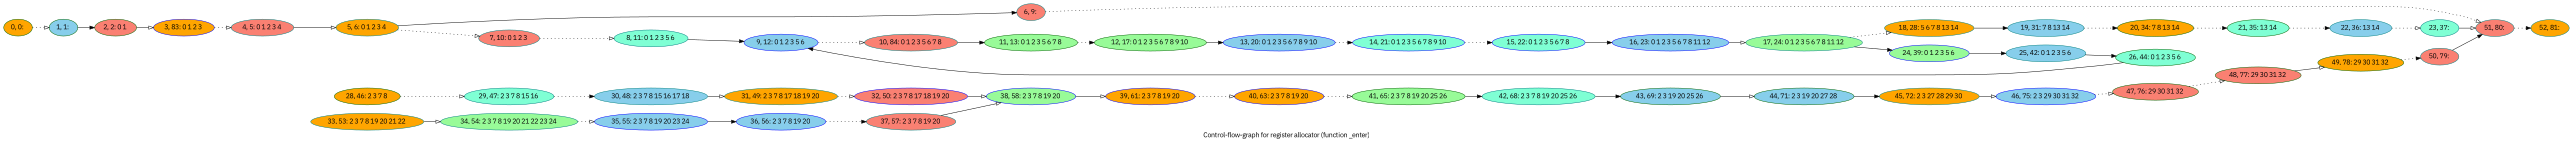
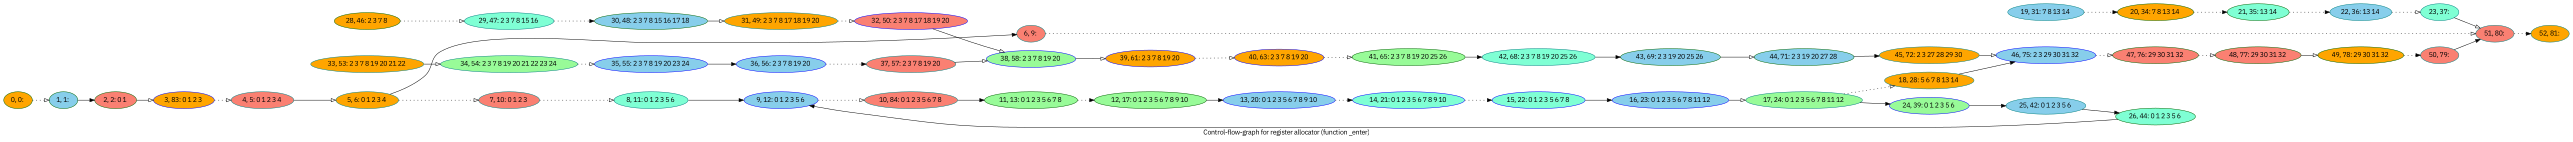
(1989, 28) -> (1984, 69)
(651, 96) -> (651, 21)
